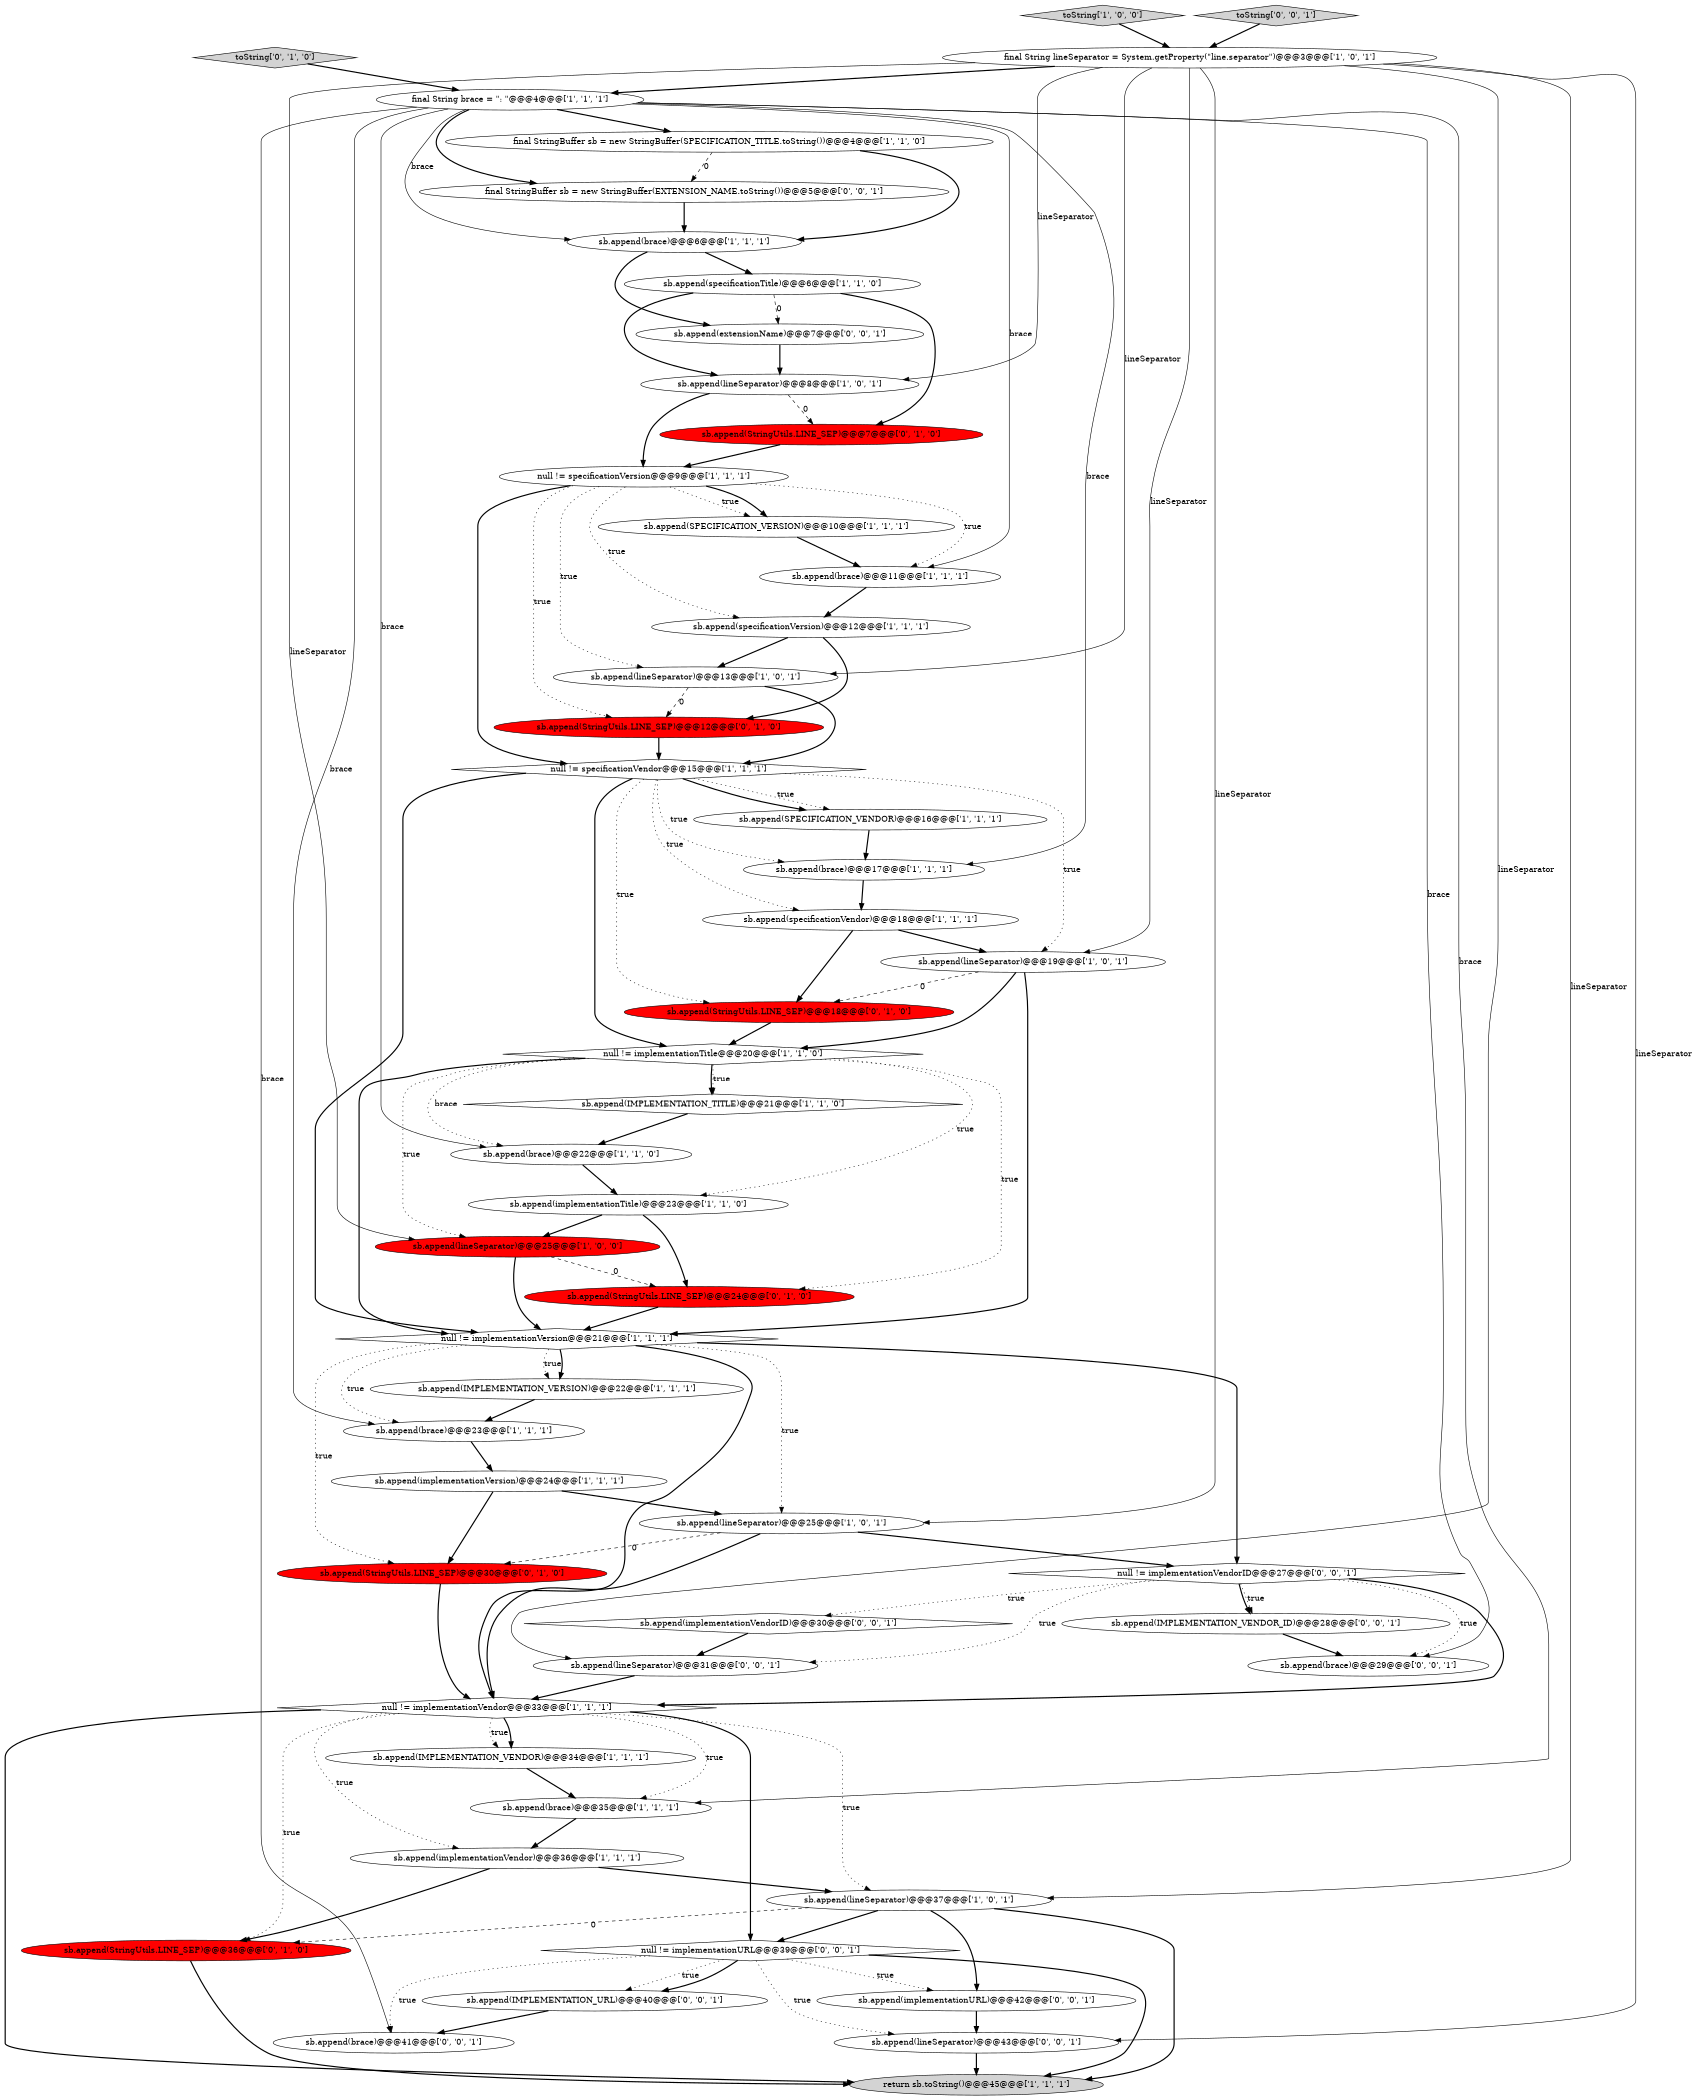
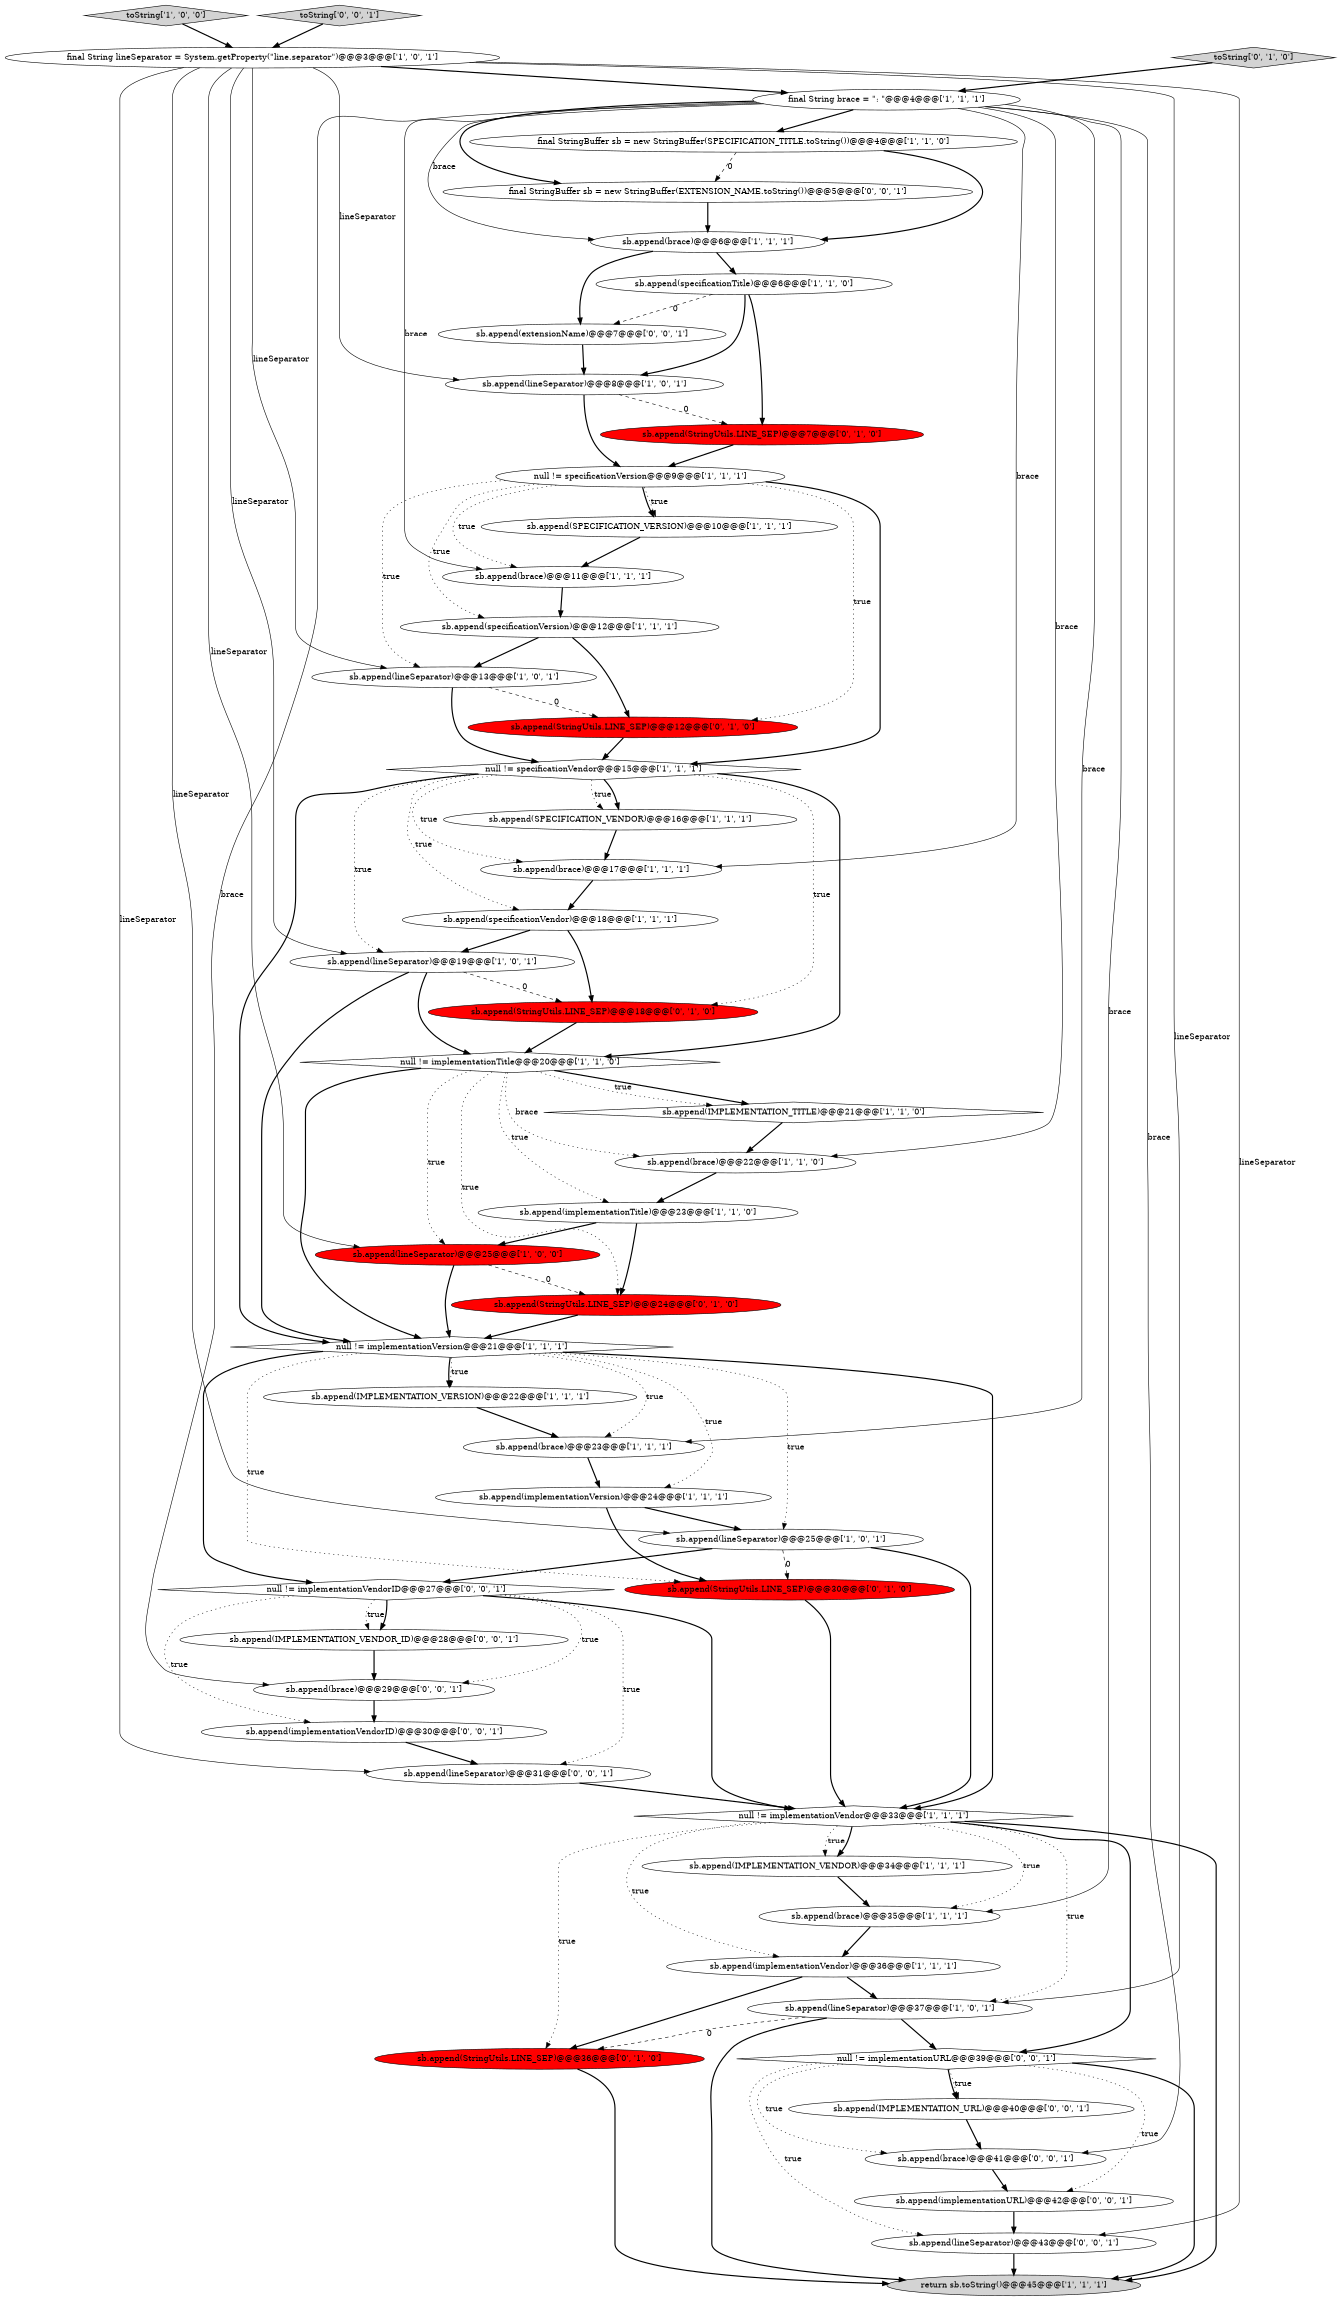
none -> (673, 1387)
(768, 1624) -> (374, 1732)
none -> (374, 1708)
(965, 1940) -> (998, 2178)
